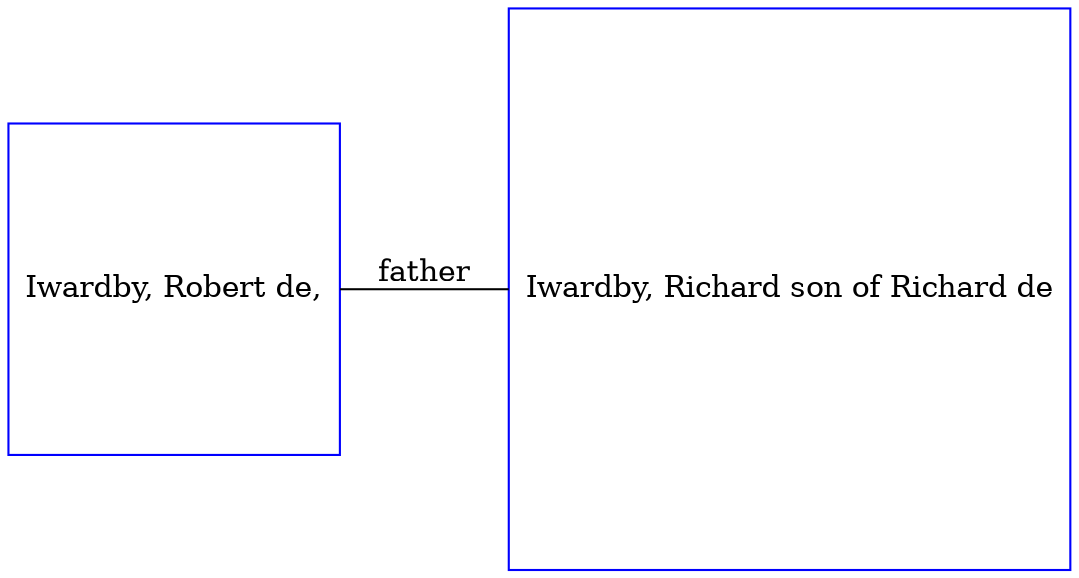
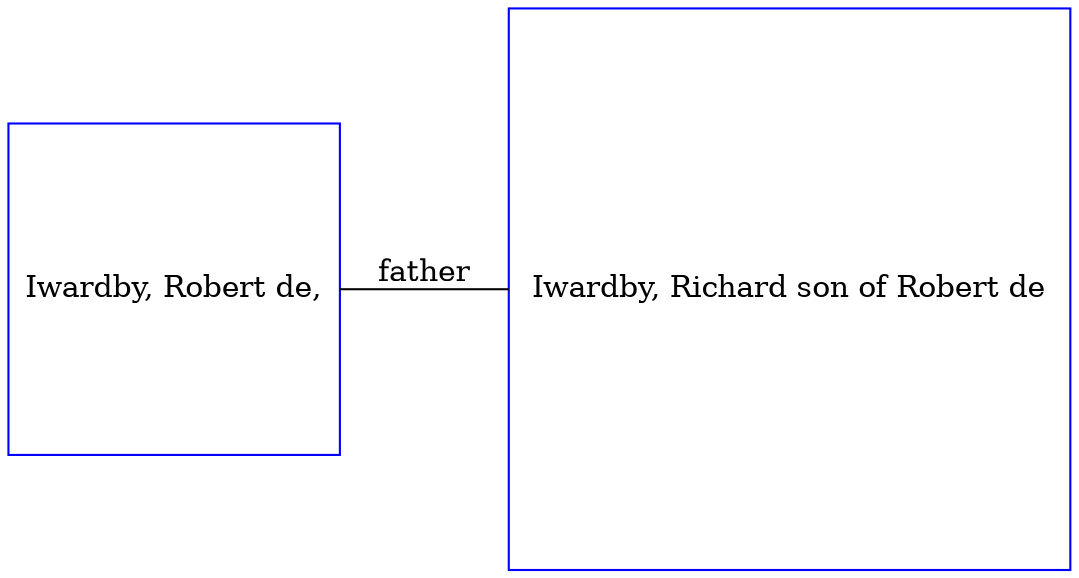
(790, 289) -> (790, 289)
